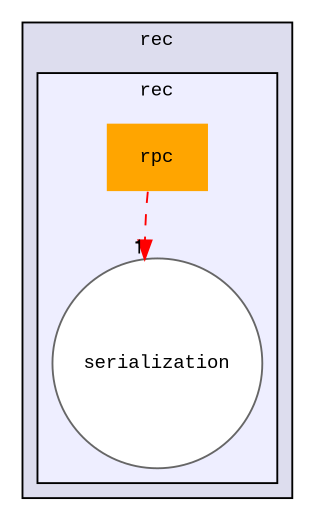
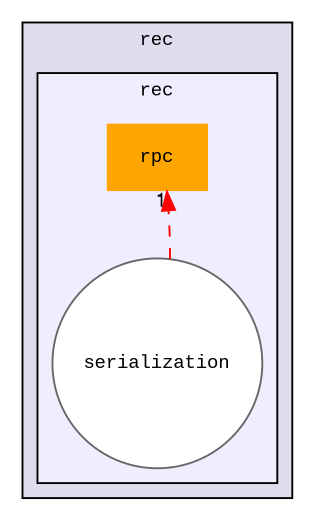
(146, 216) -> (170, 235)
